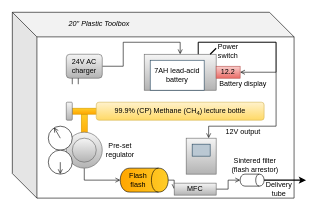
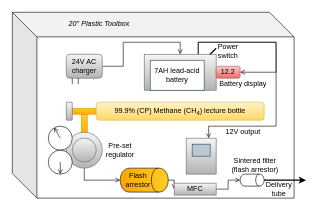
(228, 72) -> (228, 72)
(138, 180) -> (138, 180)
